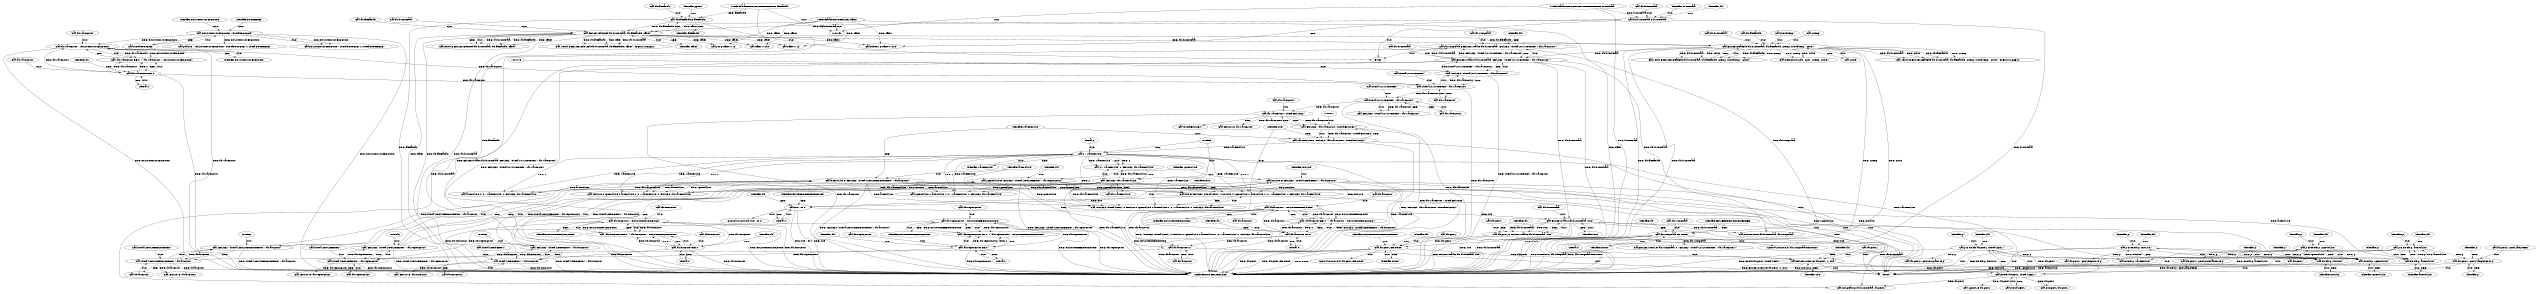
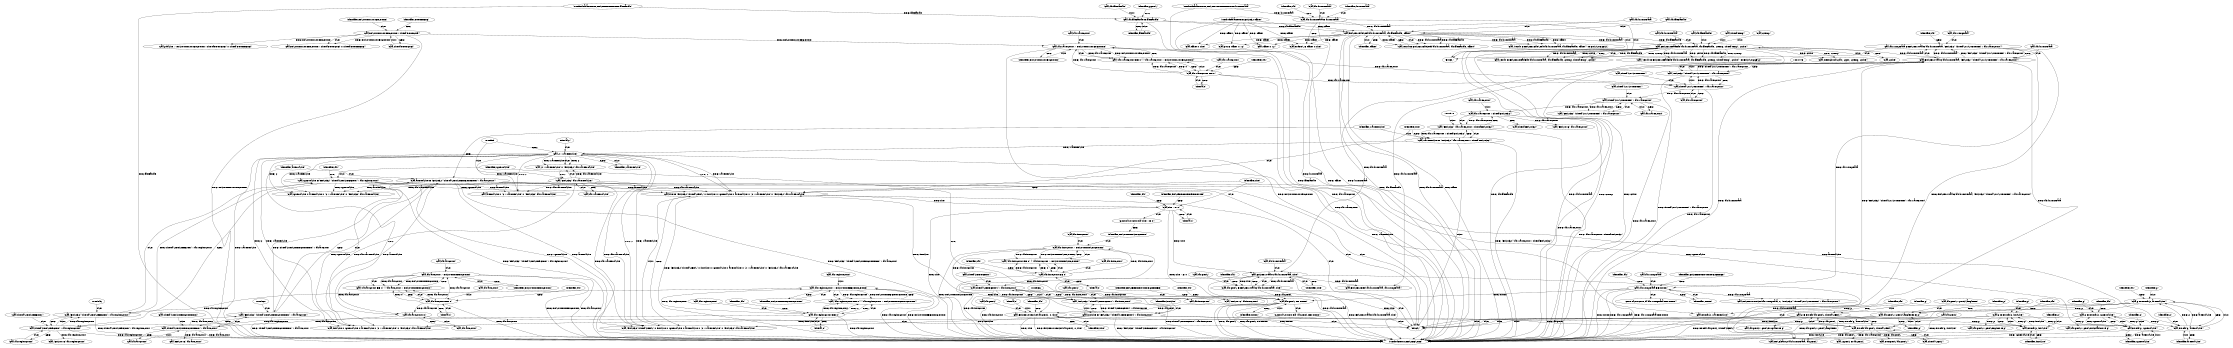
(837, 33) -> none
(573, 224) -> (1133, 227)
(2001, 281) -> (1870, 335)
